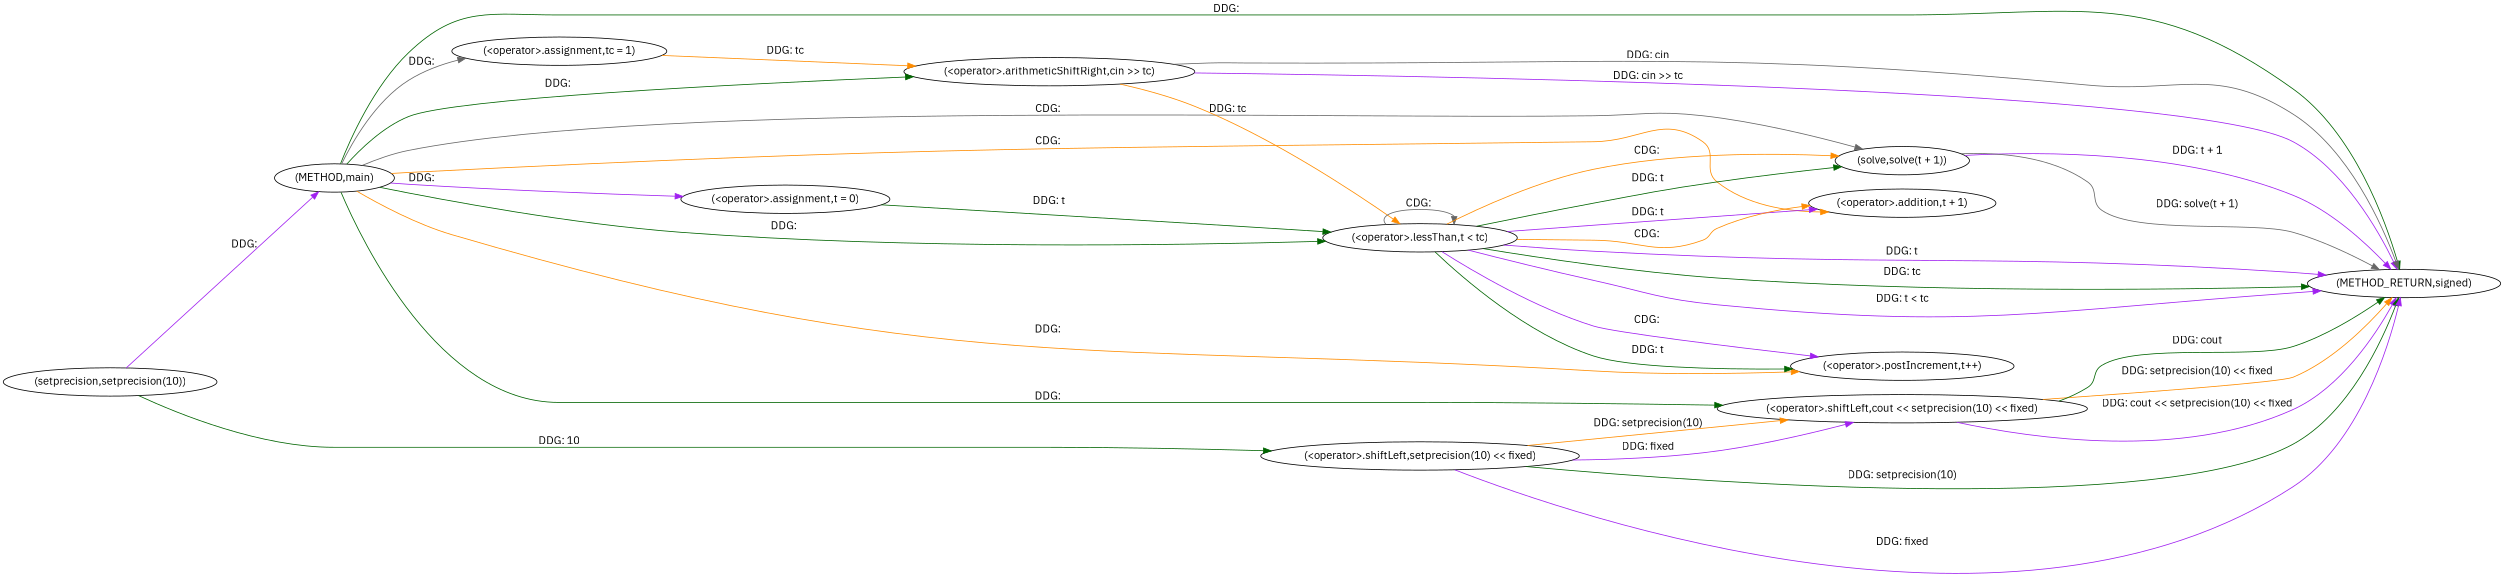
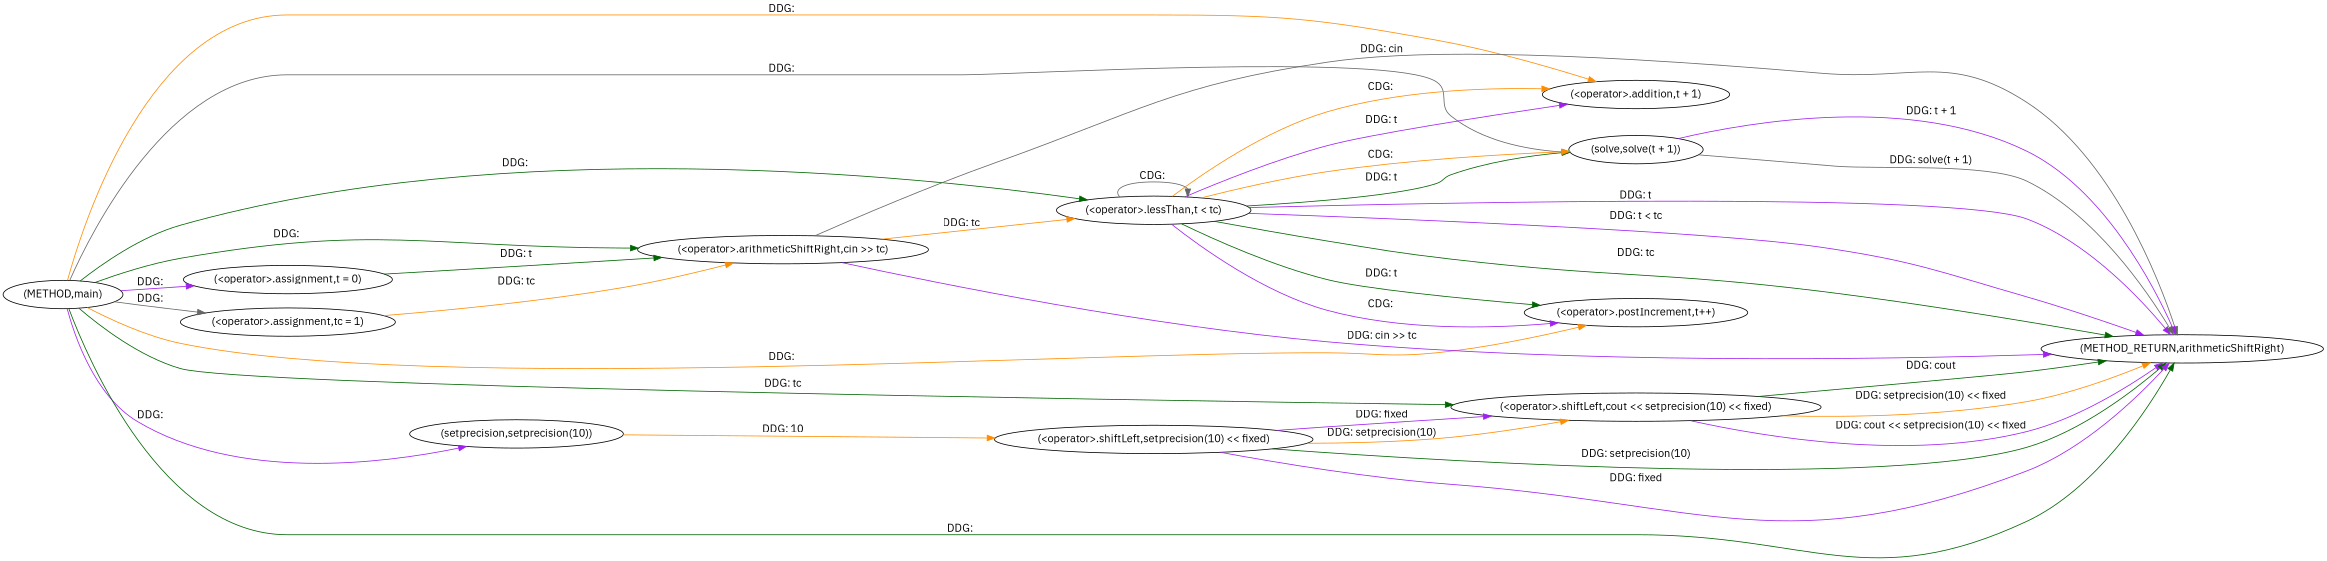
(1049, 109) -> (783, 69)
(1049, 141) -> (783, 9)
(1102, 218) -> (519, 266)
(219, 283) -> (228, 455)
(2404, 284) -> (2182, 349)
(1049, 397) -> (783, 384)
(697, 447) -> (805, 436)
